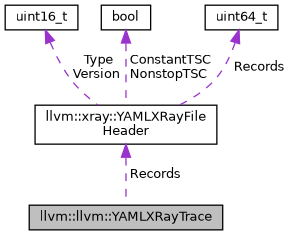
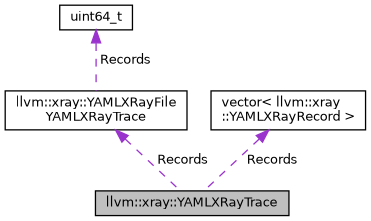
(42, 18) -> none
(126, 18) -> none
none -> (288, 110)
(126, 125) -> (96, 110)
(126, 218) -> (192, 203)
